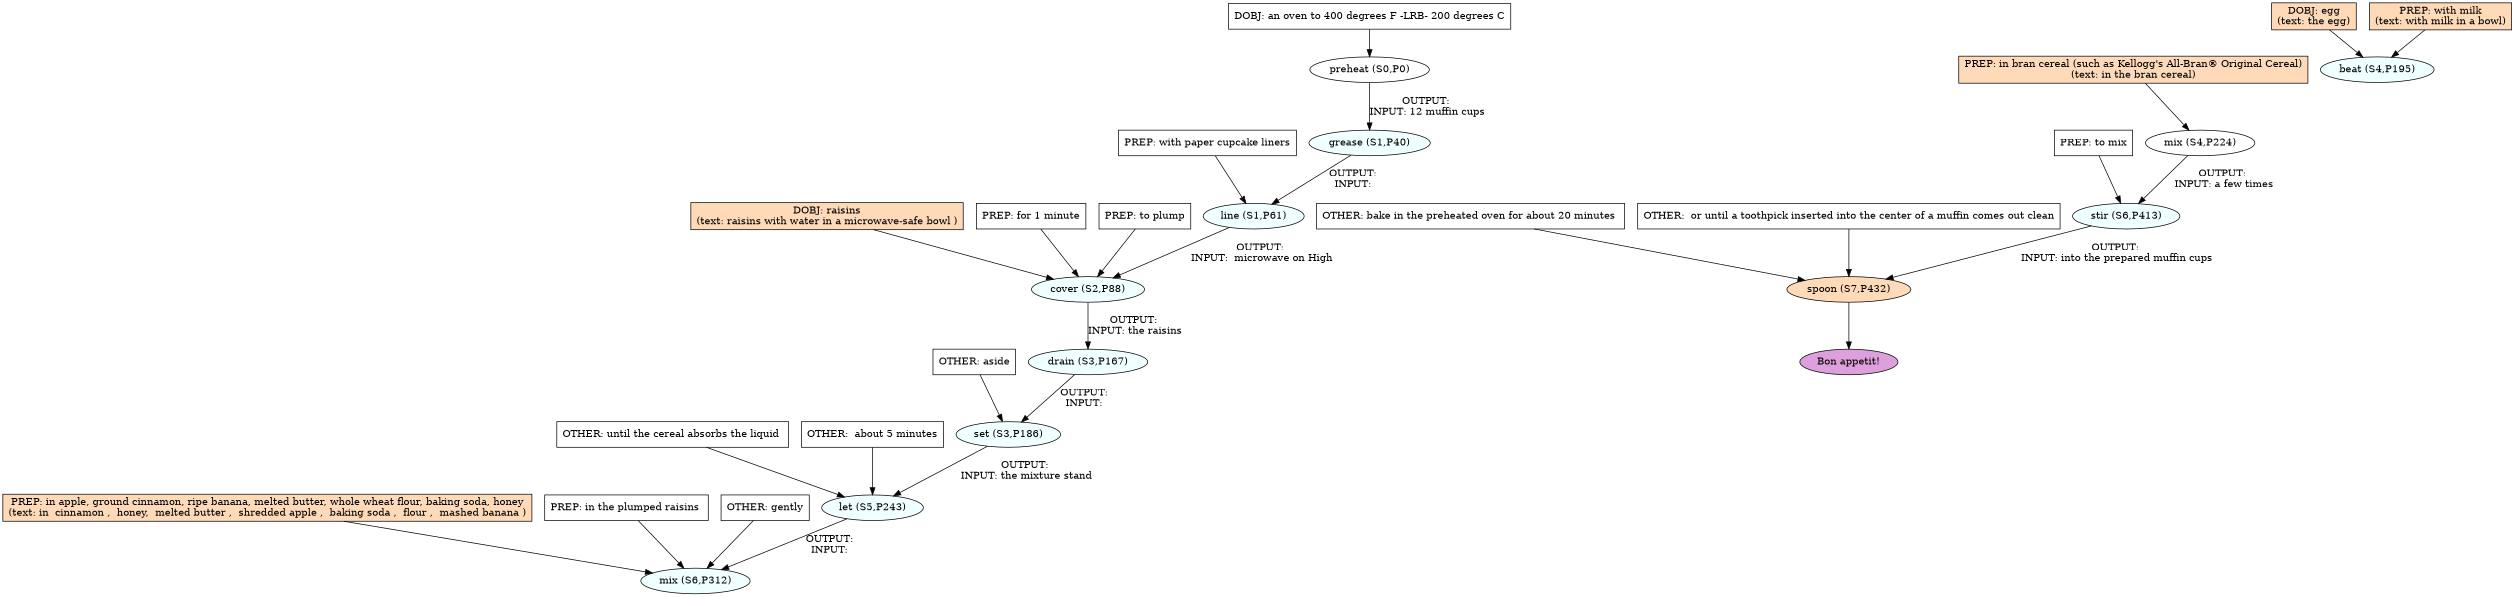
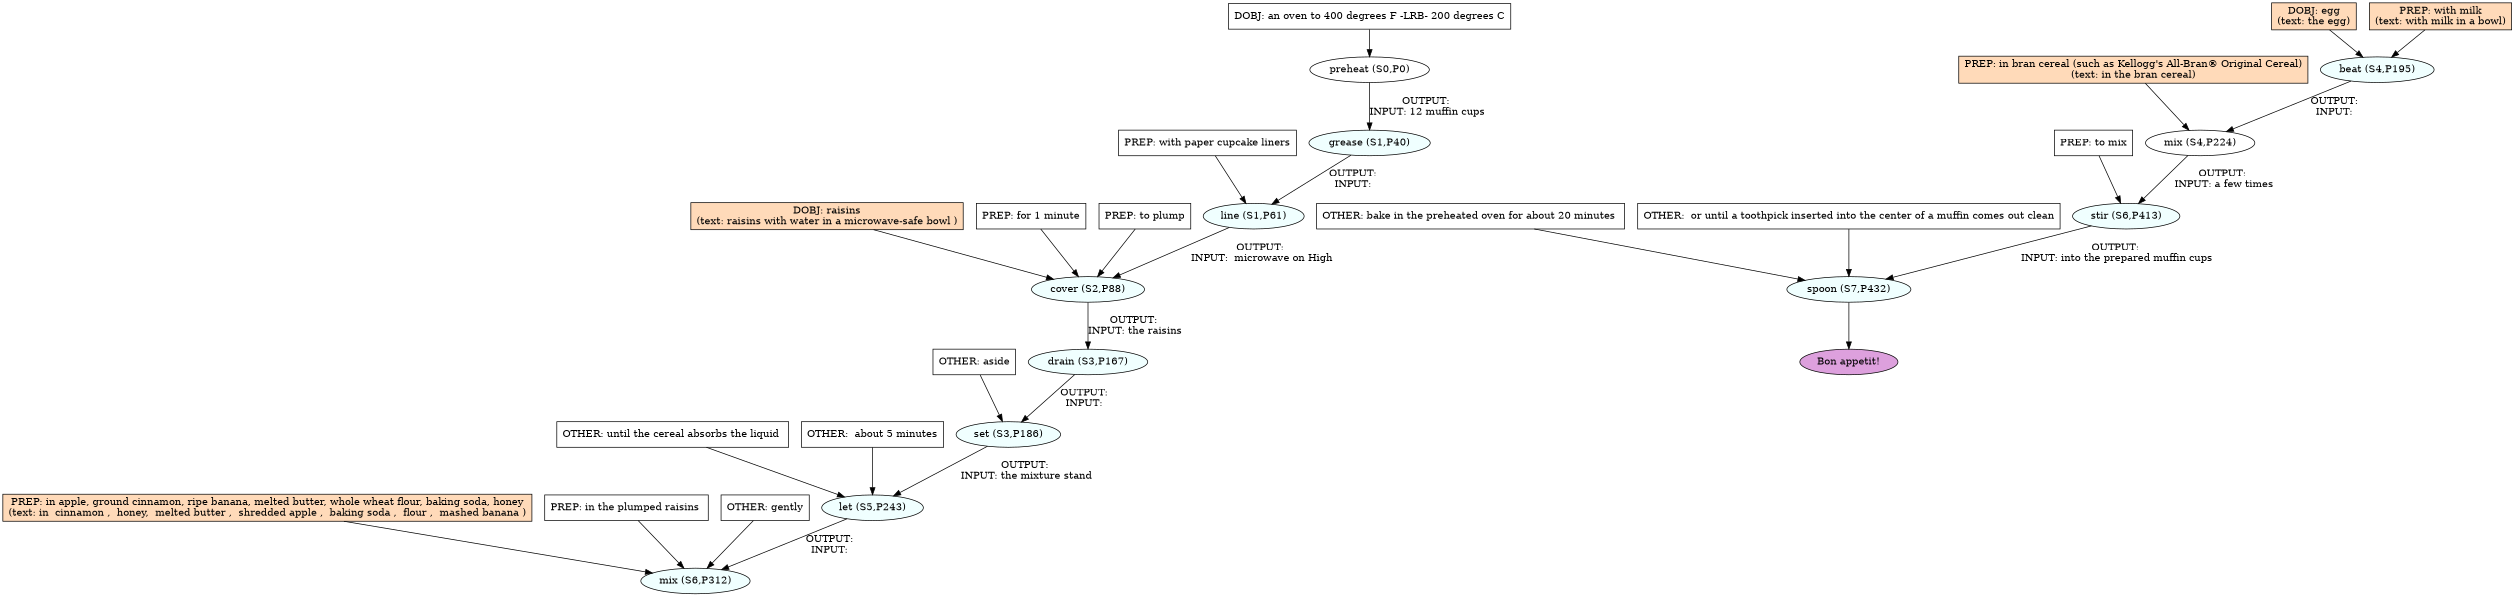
none -> (2292, 105)
(1849, 289) -> (1849, 289)
